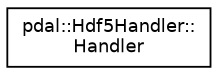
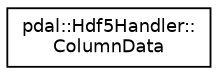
(109, 38) -> (109, 38)
